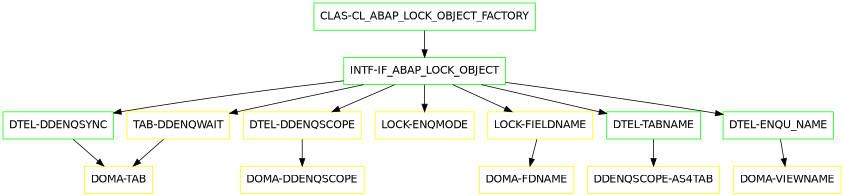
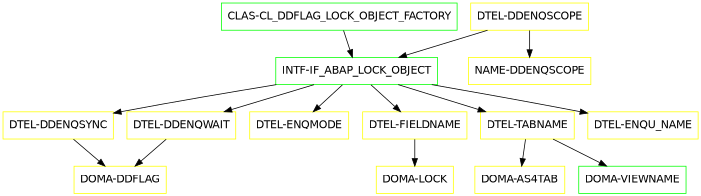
(425, 17) -> (339, 17)
(367, 97) -> (447, 43)
(58, 125) -> (58, 125)
(178, 125) -> (181, 125)
(425, 125) -> (299, 125)
(540, 125) -> (415, 125)
(654, 125) -> (527, 125)
(778, 125) -> (643, 125)
(782, 149) -> (576, 151)
(119, 180) -> (120, 180)
(302, 180) -> (530, 71)
(527, 180) -> (415, 180)
(654, 180) -> (520, 180)
(787, 180) -> (632, 180)
